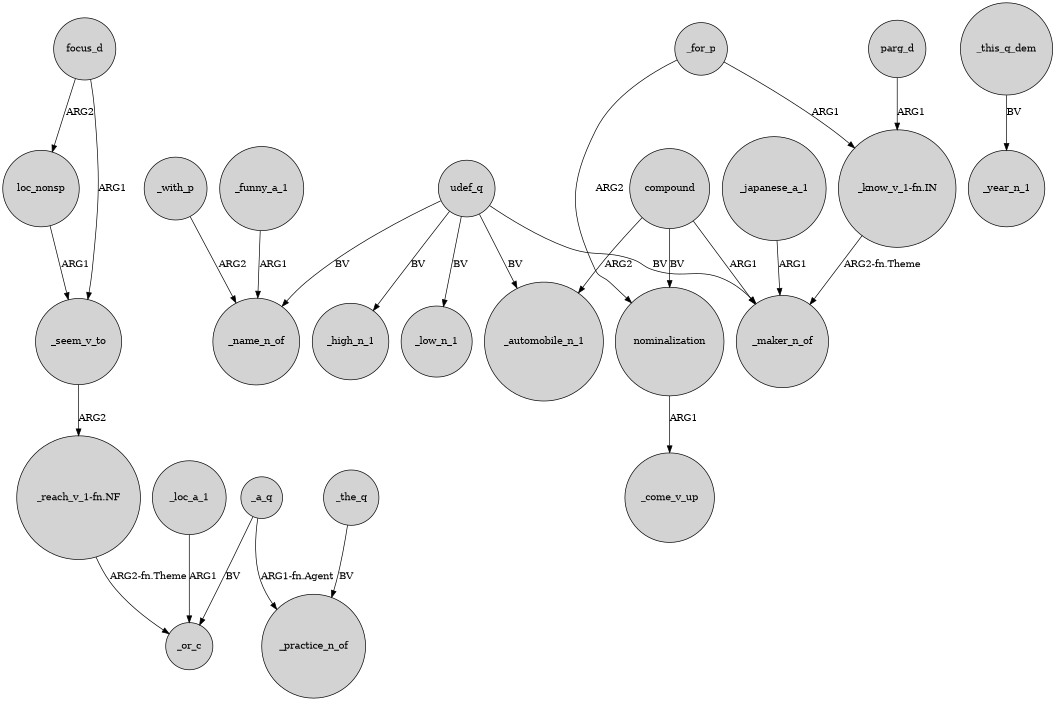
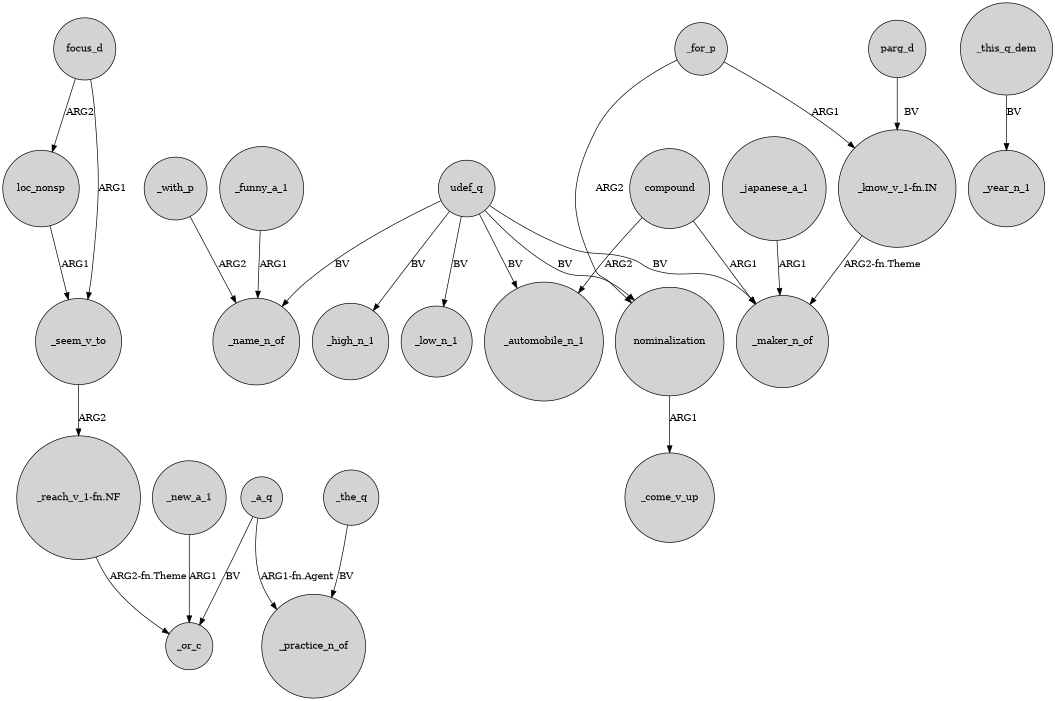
(911, 113) -> (911, 113)
(670, 255) -> (550, 266)
(189, 498) -> (189, 498)
